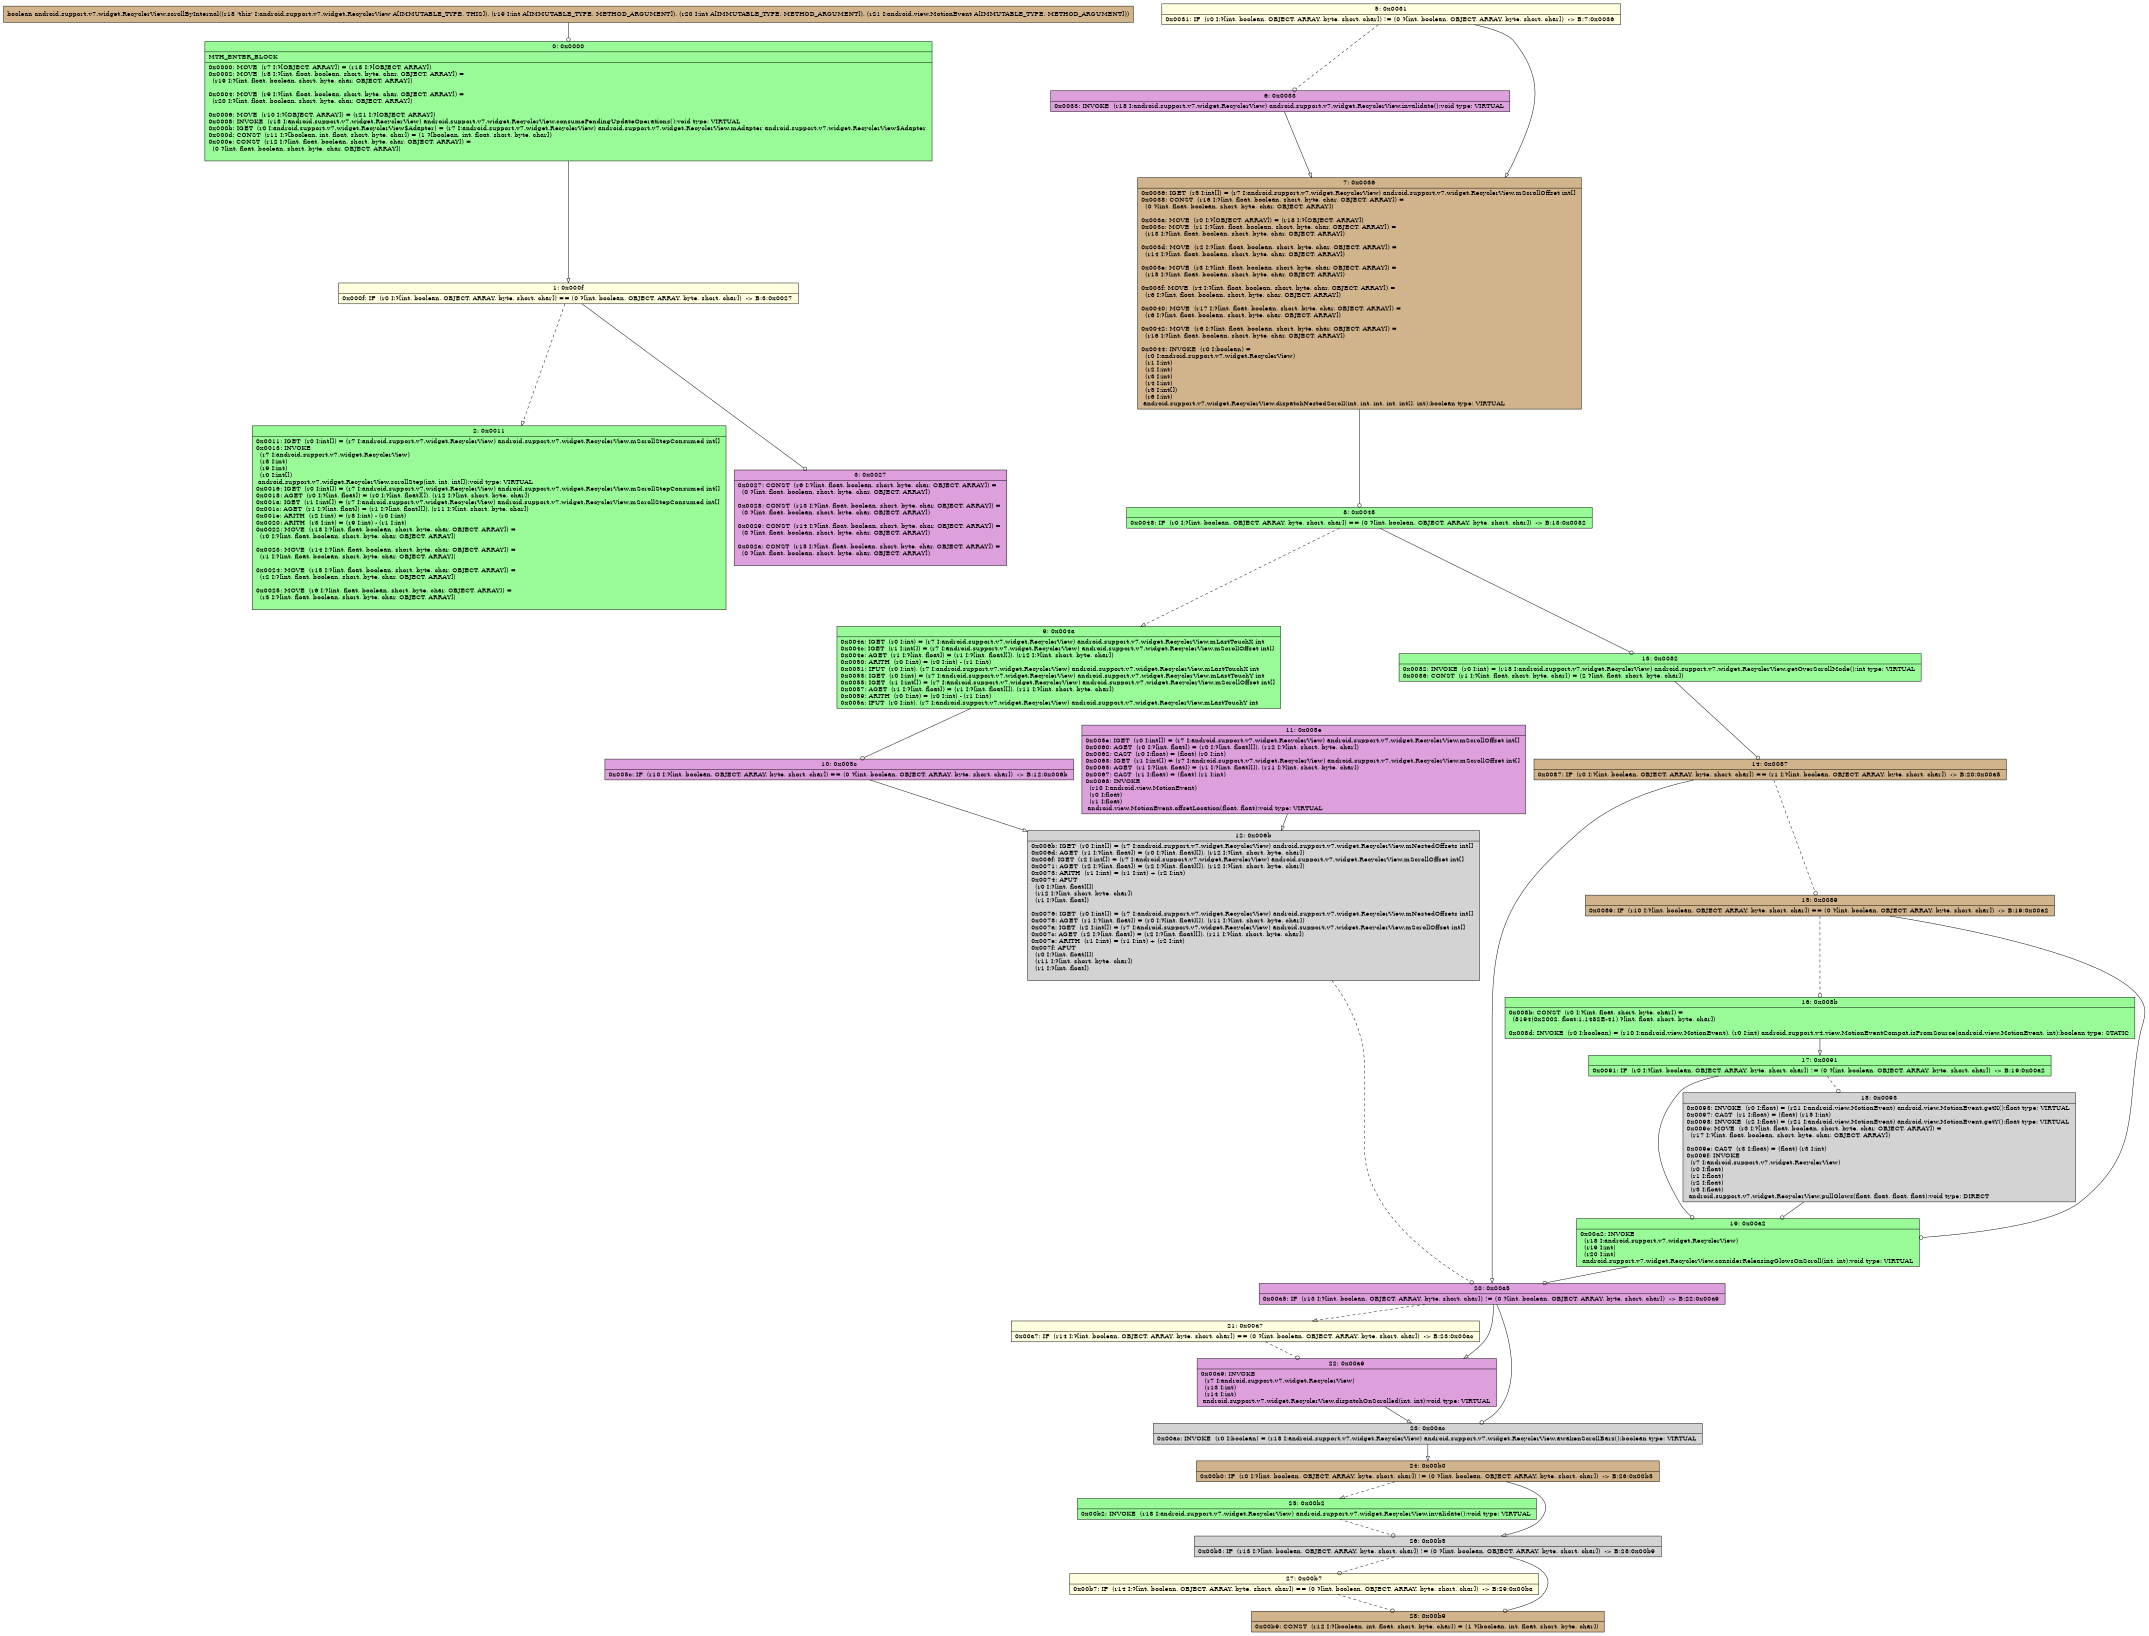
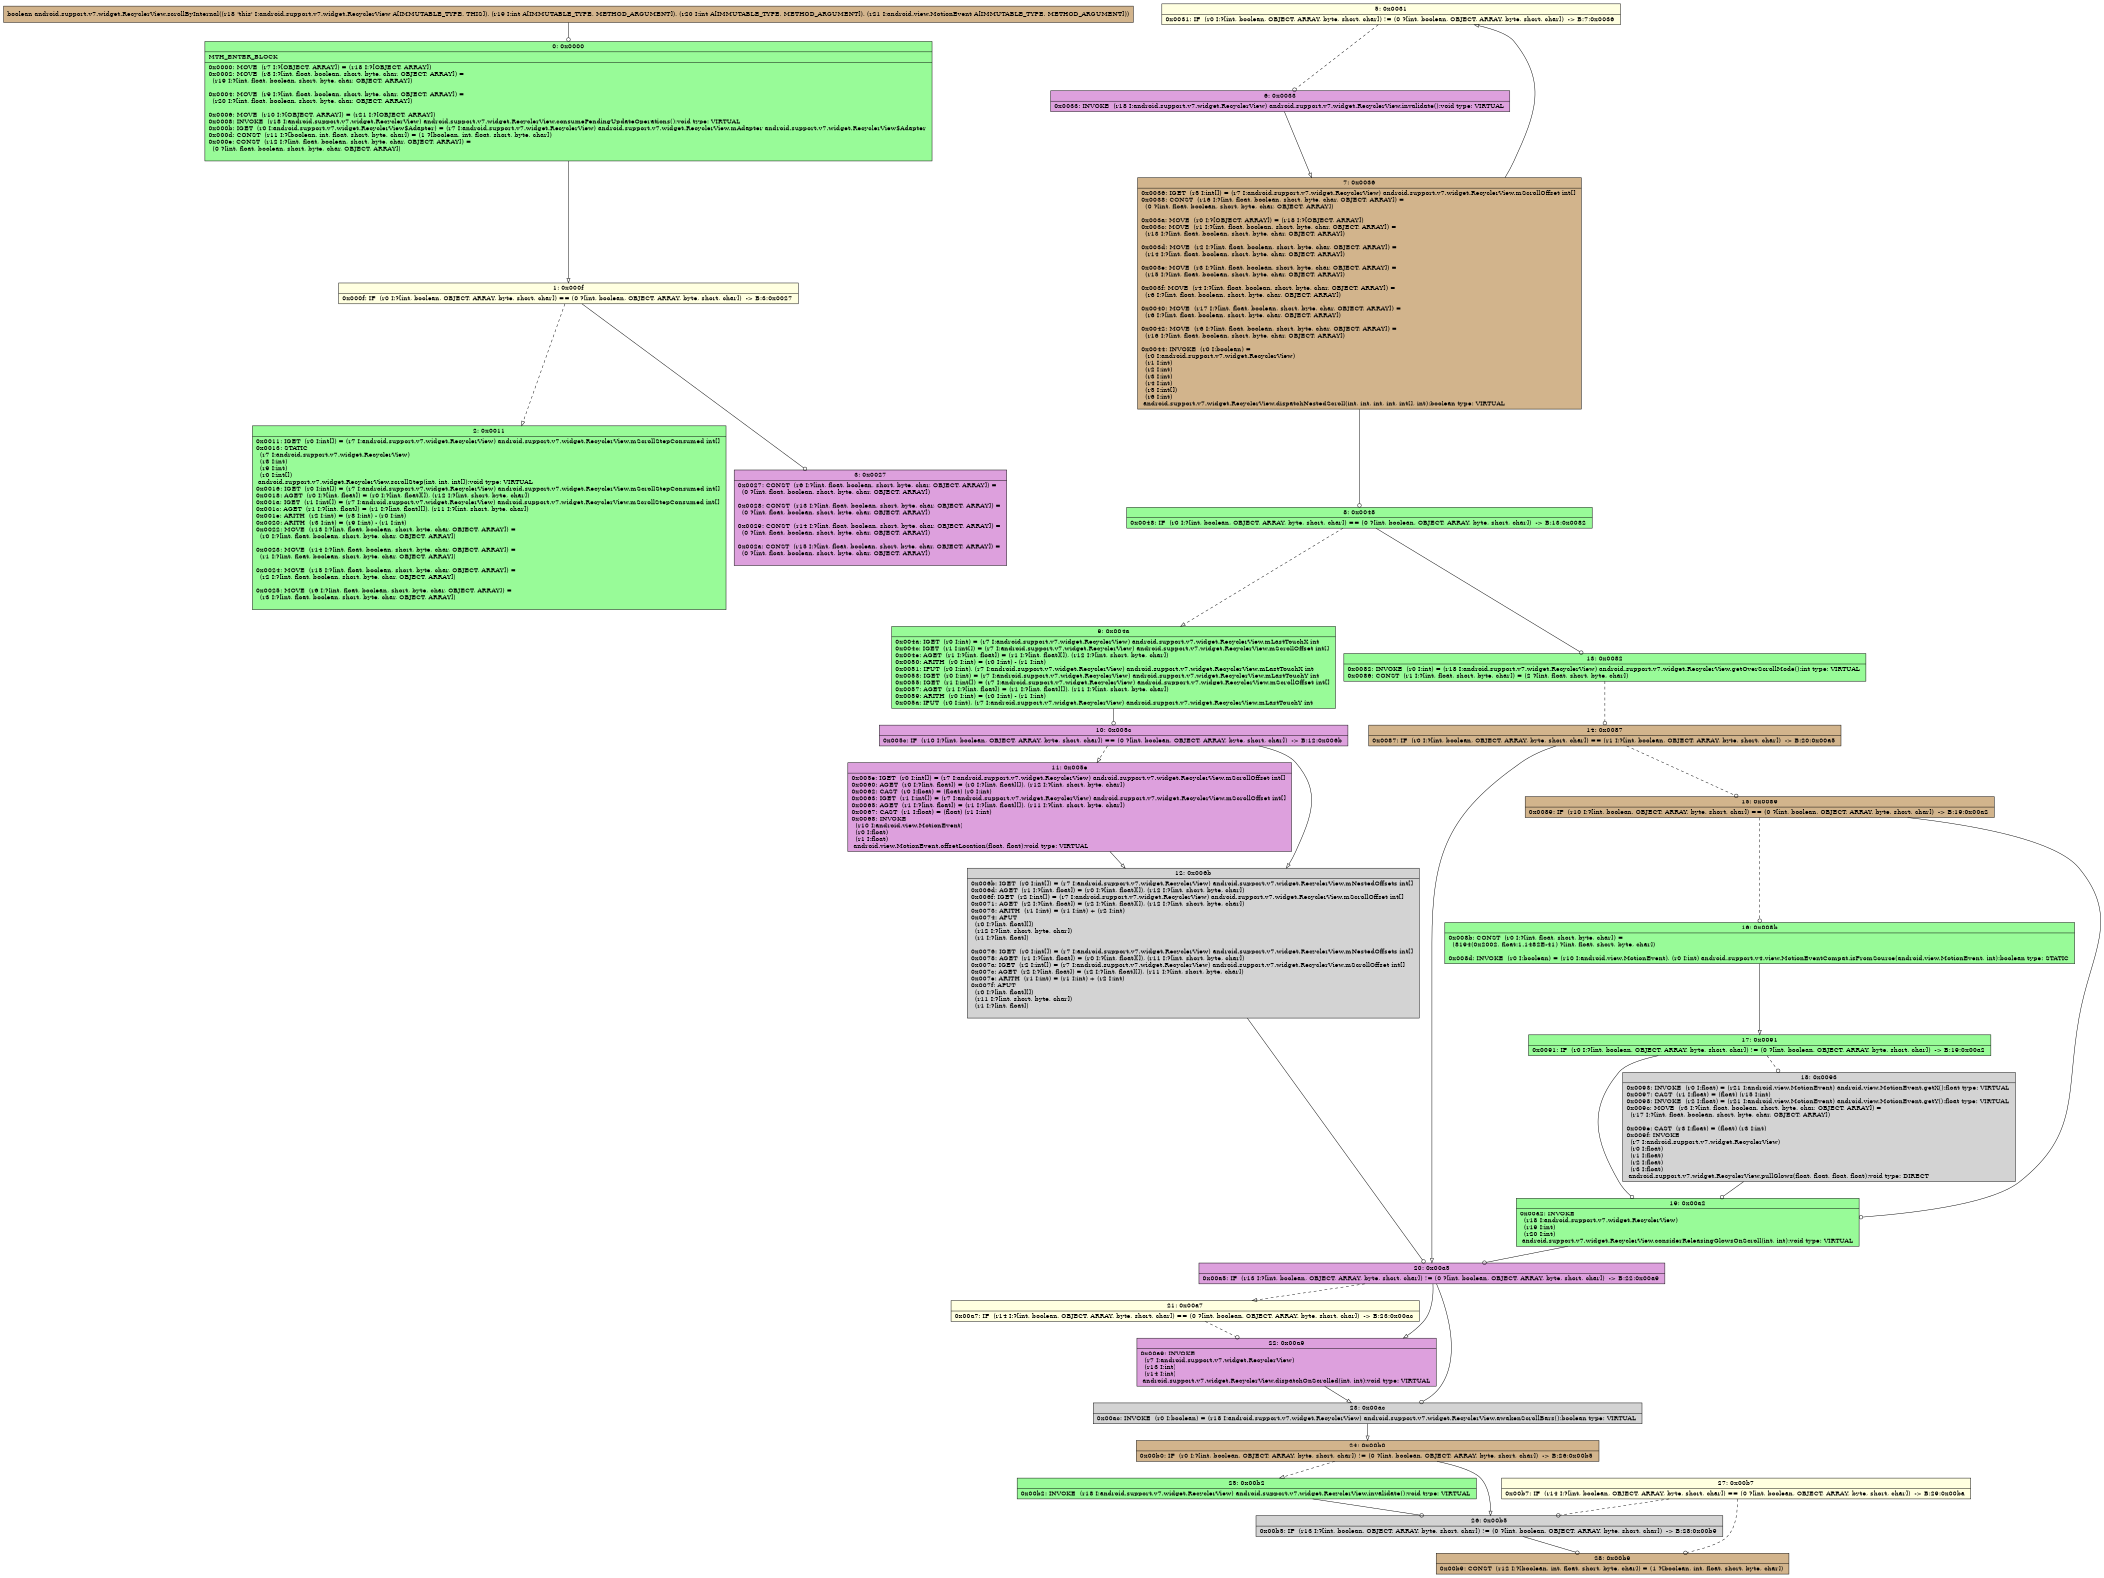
(1534, 86) -> (1535, 90)
(286, 448) -> (284, 448)
(1716, 719) -> (1605, 701)
none -> (1103, 752)
(1365, 1149) -> (1335, 1139)
(1366, 1527) -> (1366, 1507)
(1368, 1565) -> (1615, 1507)
